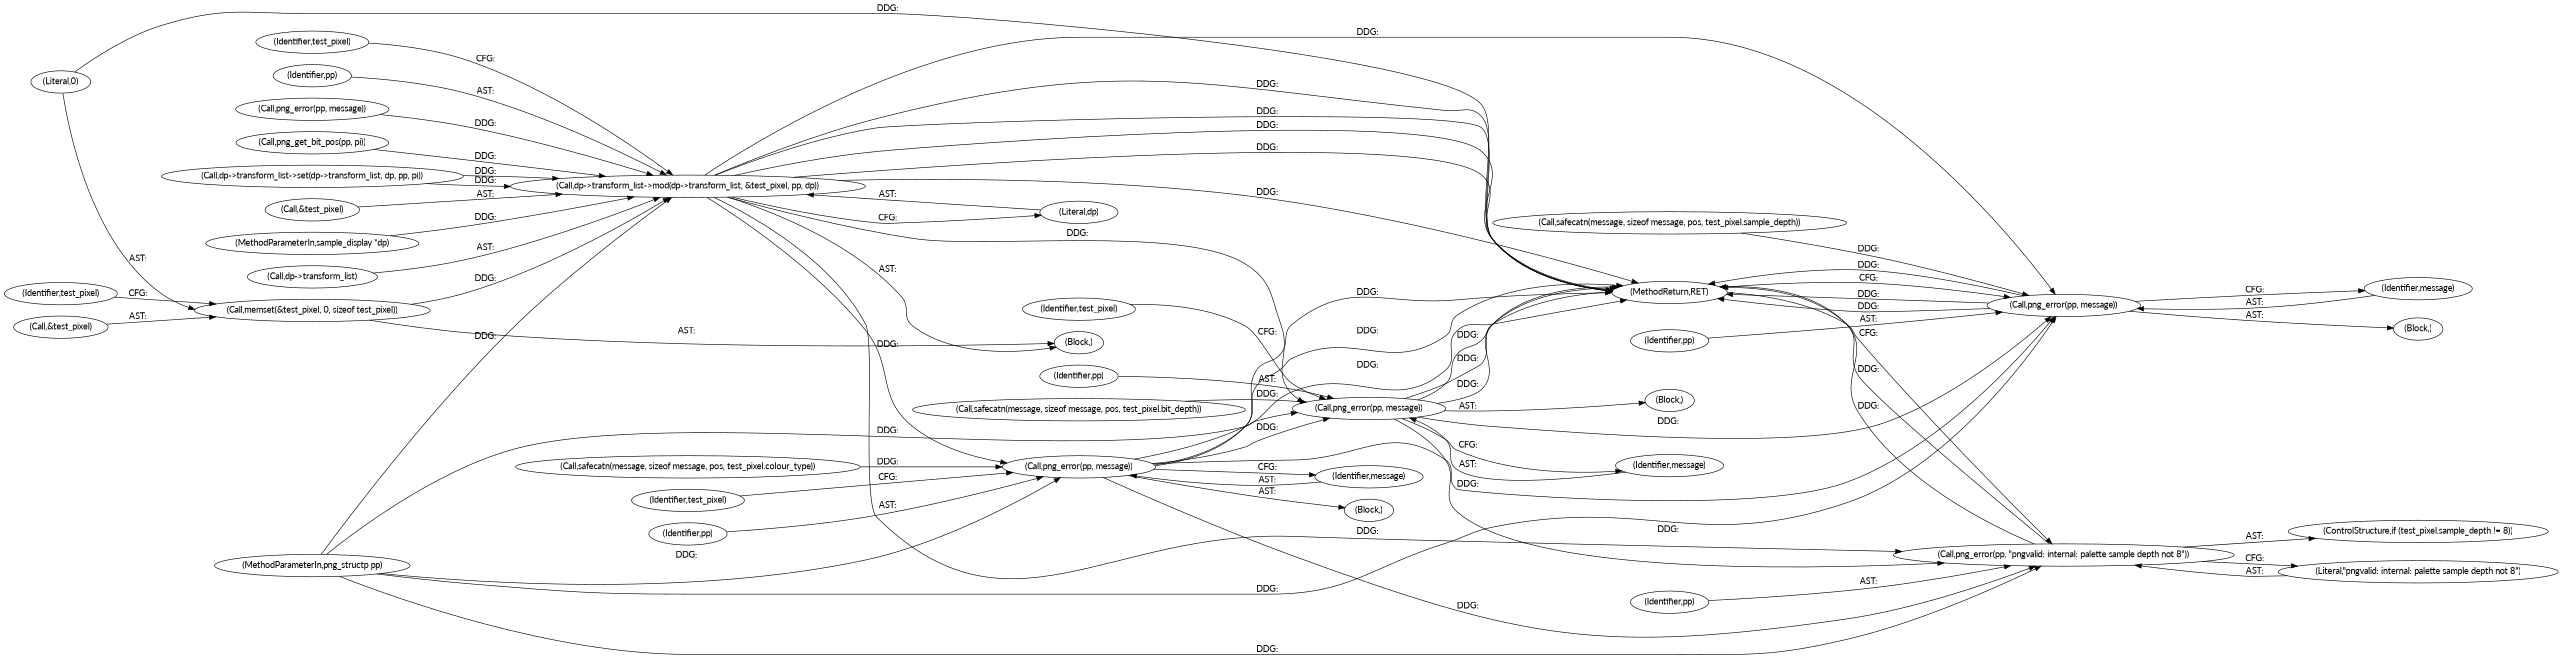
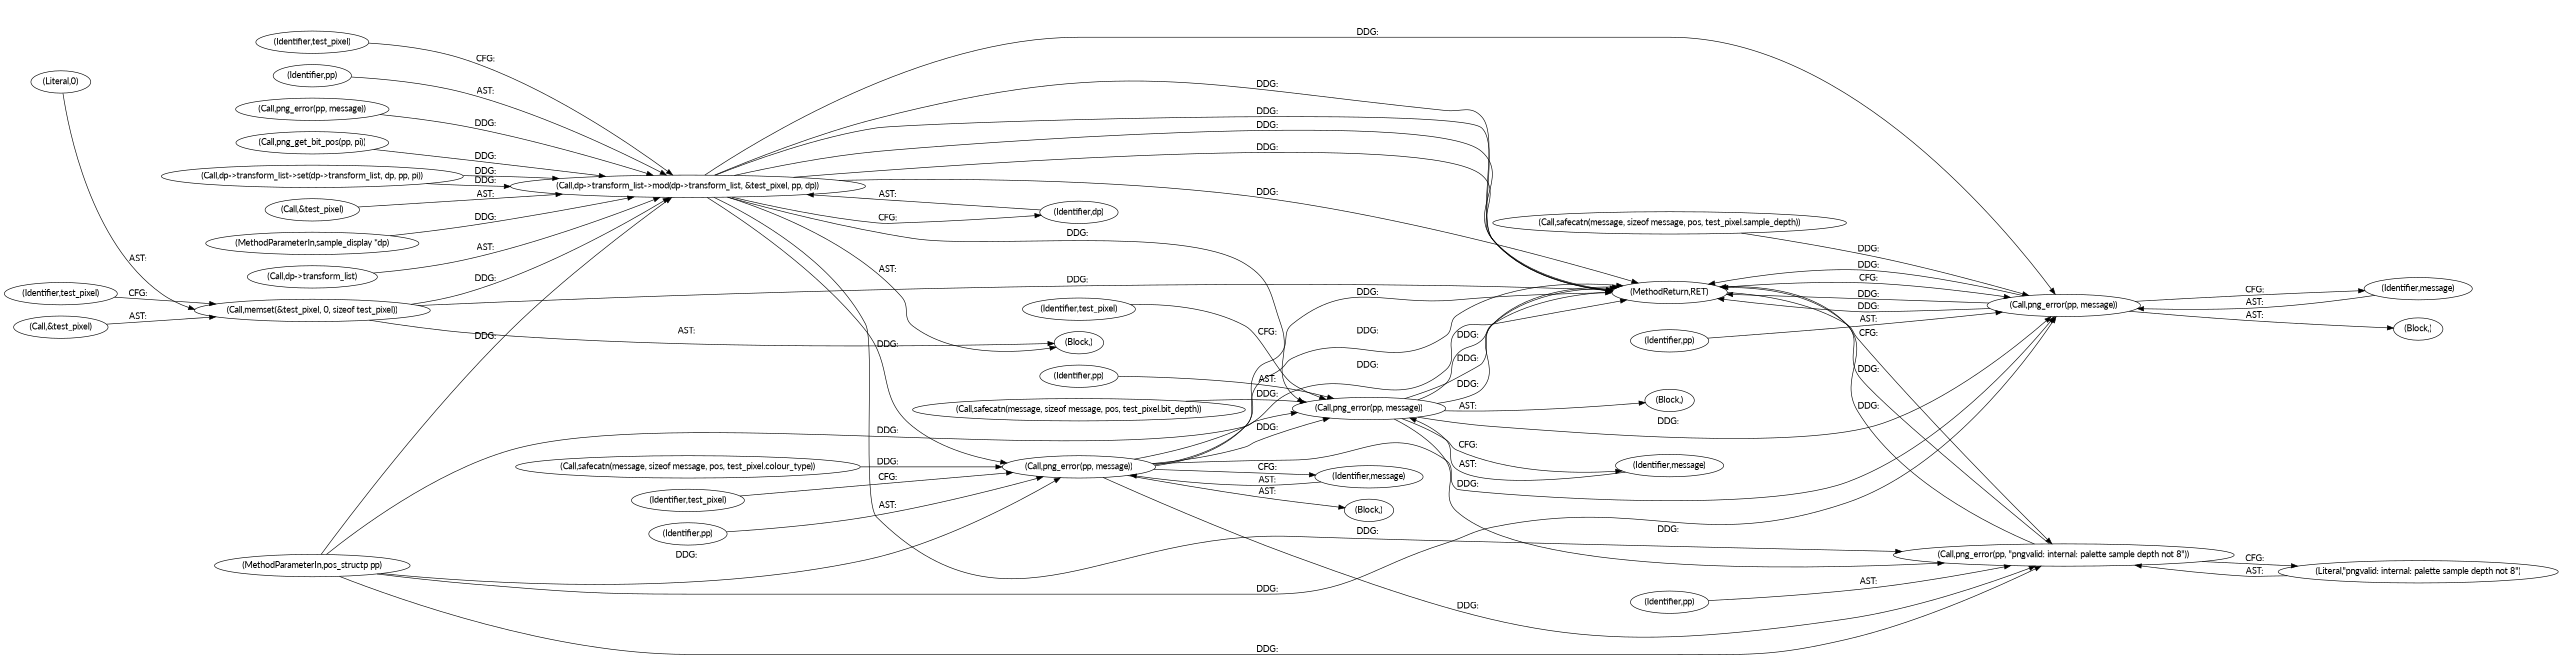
(909, 14) -> (1012, 287)
(1079, 212) -> (1079, 212)
(2418, 531) -> none
(312, 566) -> (312, 566)
